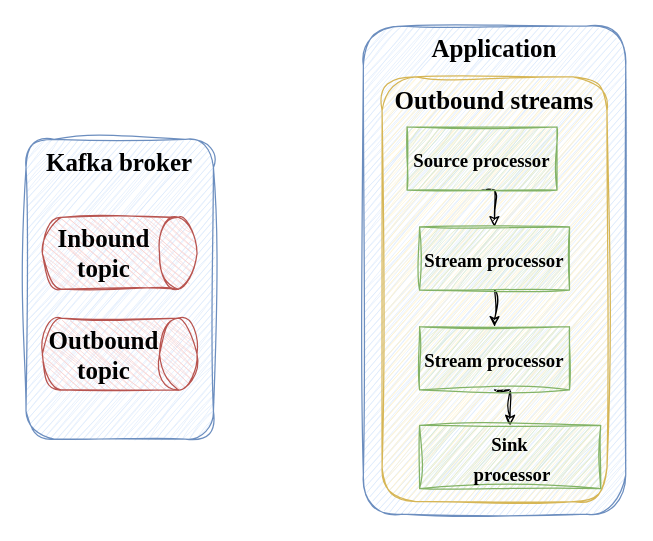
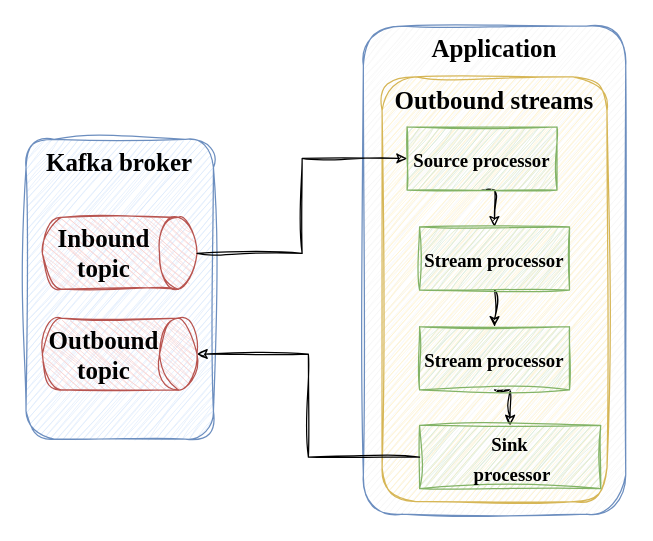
(494, 49) -> (494, 49)
none -> (302, 218)
none -> (308, 386)
